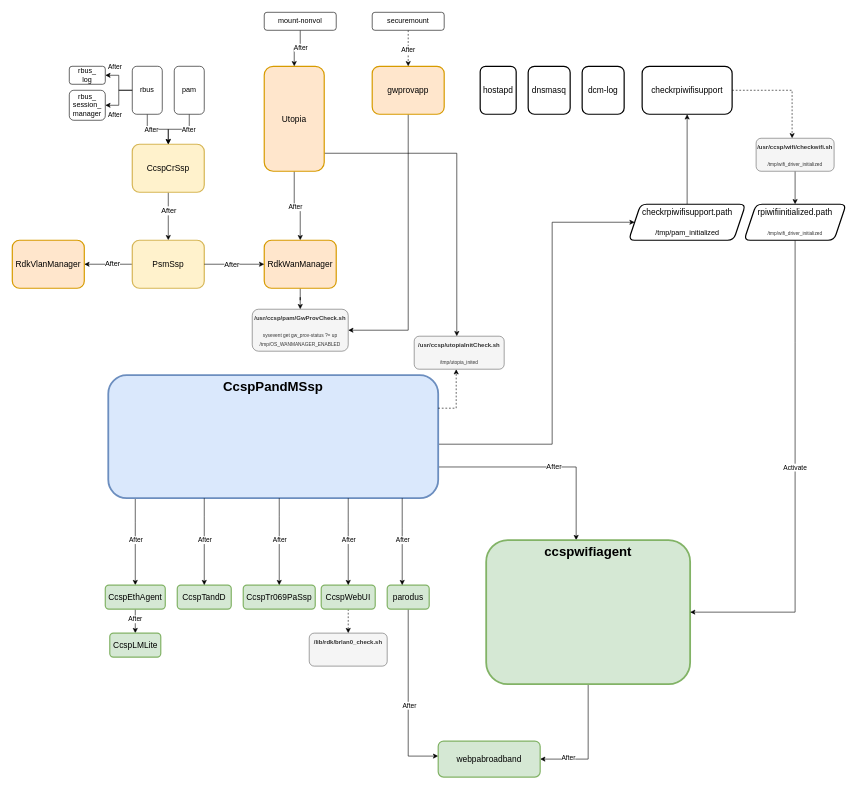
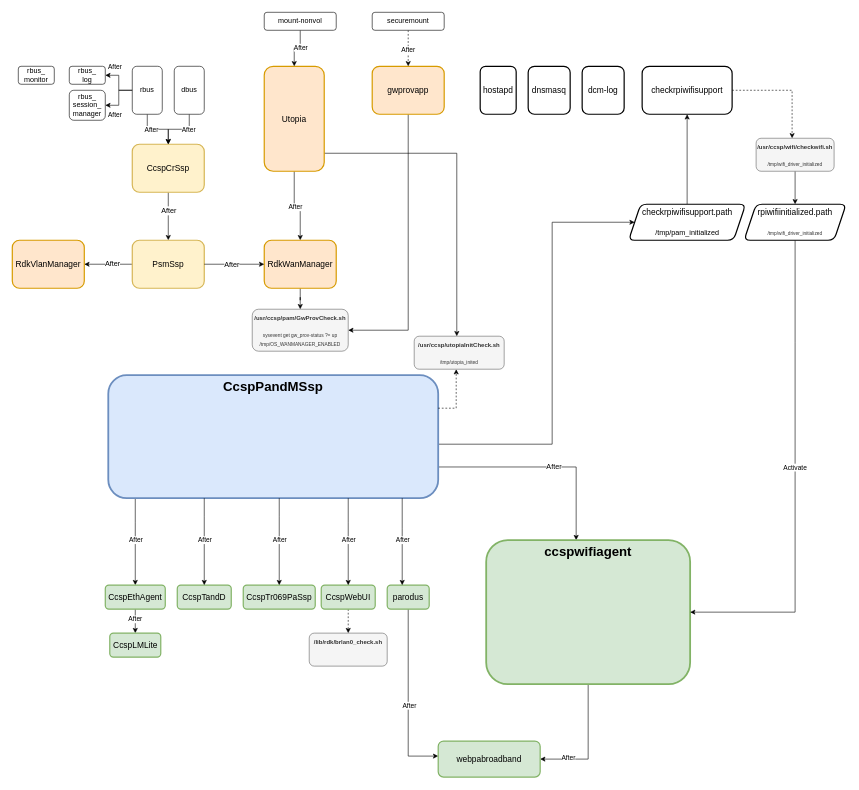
none -> (36, 75)
(189, 90) -> (189, 90)
